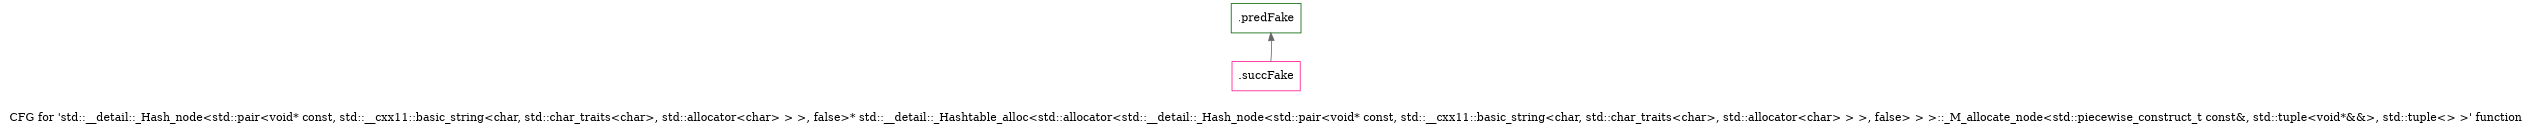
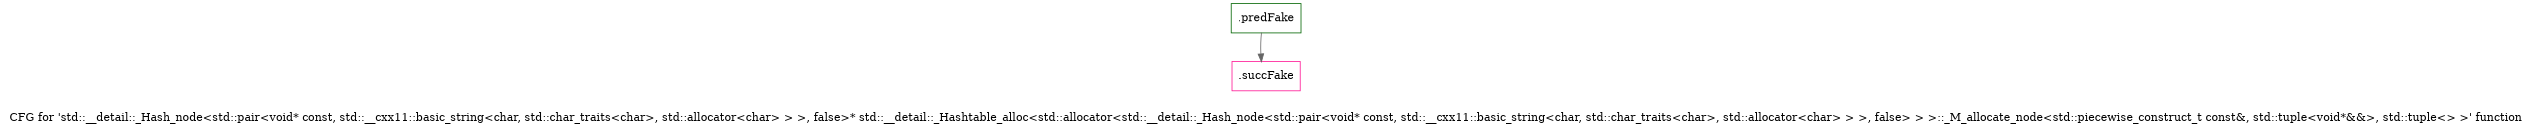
(1271, 51) -> (1261, 43)
